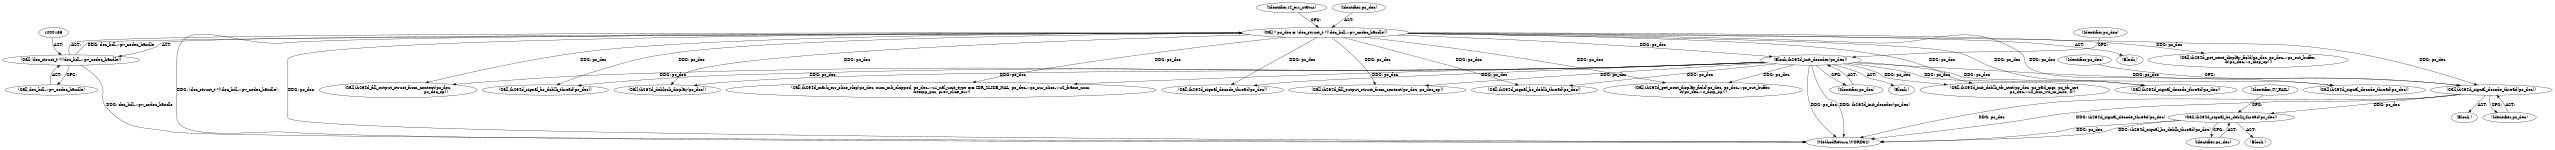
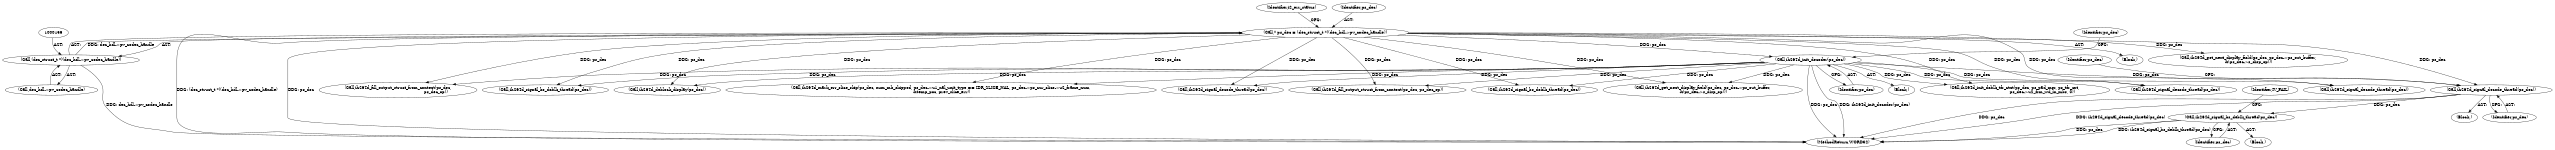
(1292, 8) -> (1292, 8)
(1811, 60) -> (1811, 60)
(72, 75) -> (72, 75)
